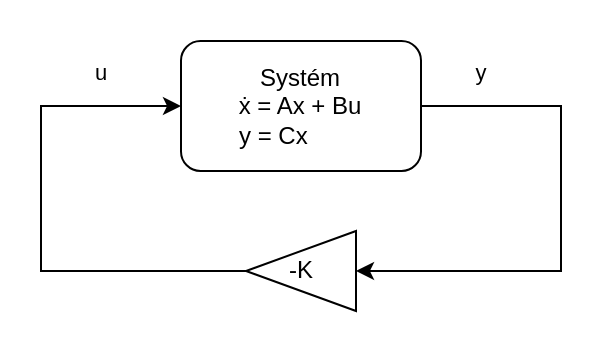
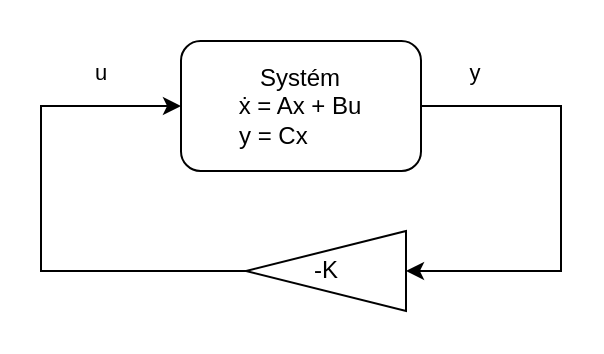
(301, 271) -> (326, 271)
